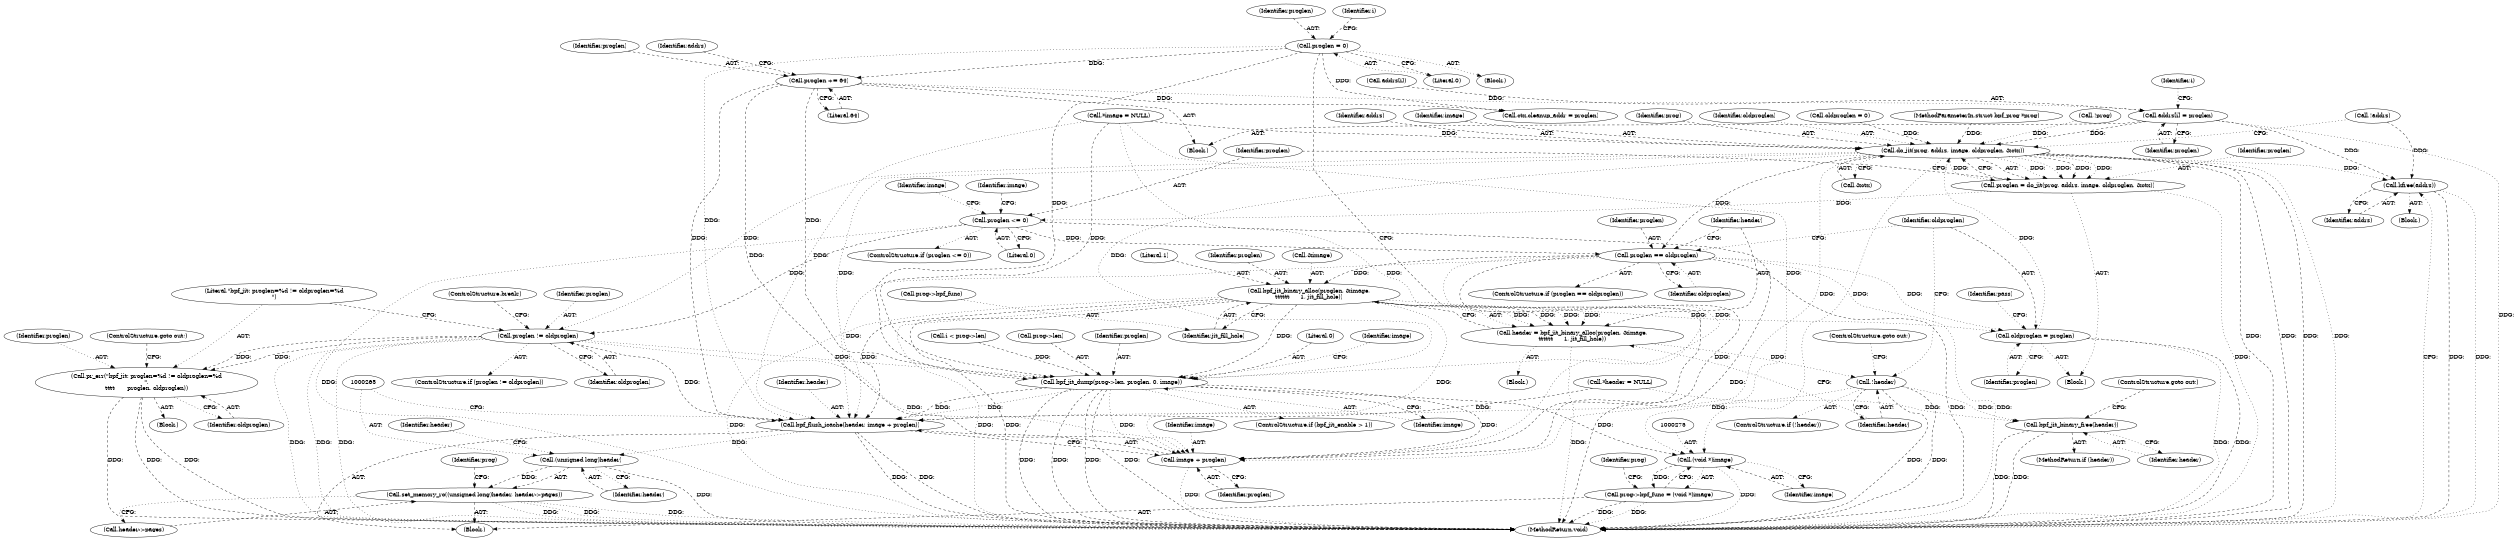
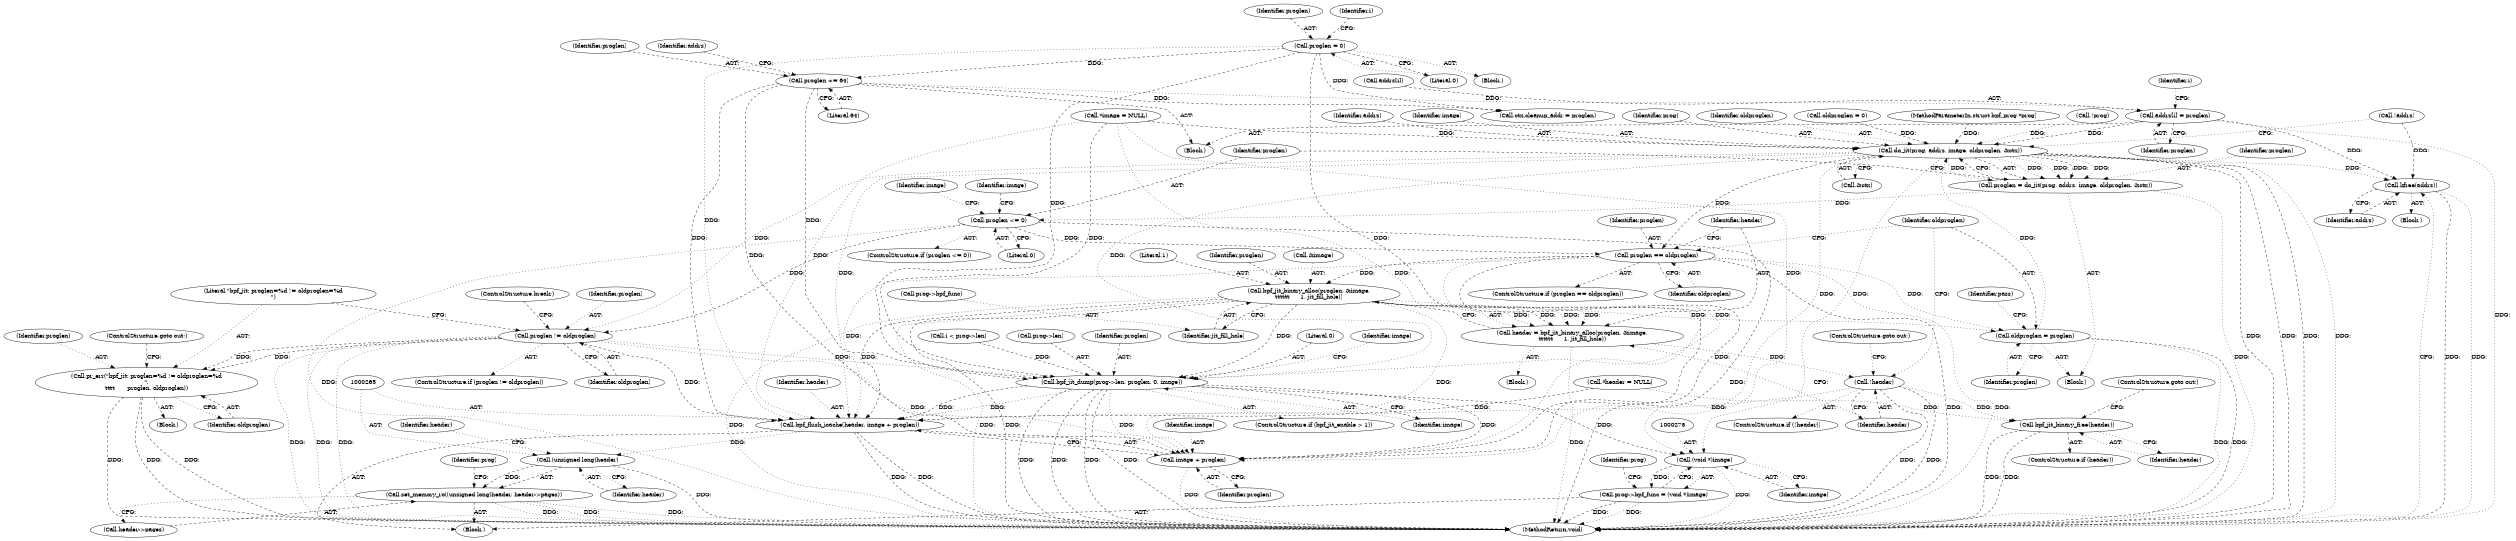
(1387, 238) -> (1382, 238)
(478, 408) -> (477, 408)
(2075, 460) -> (2071, 460)
